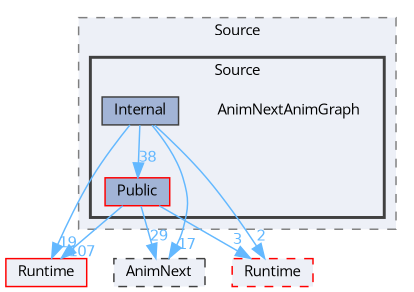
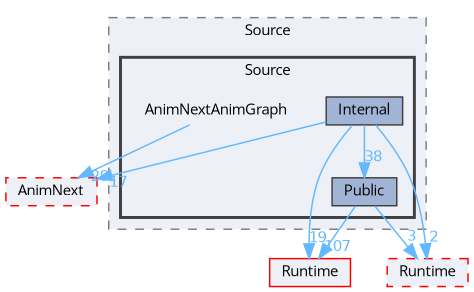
(137, 192) -> (364, 192)
(146, 225) -> (141, 148)
(159, 273) -> (51, 192)
